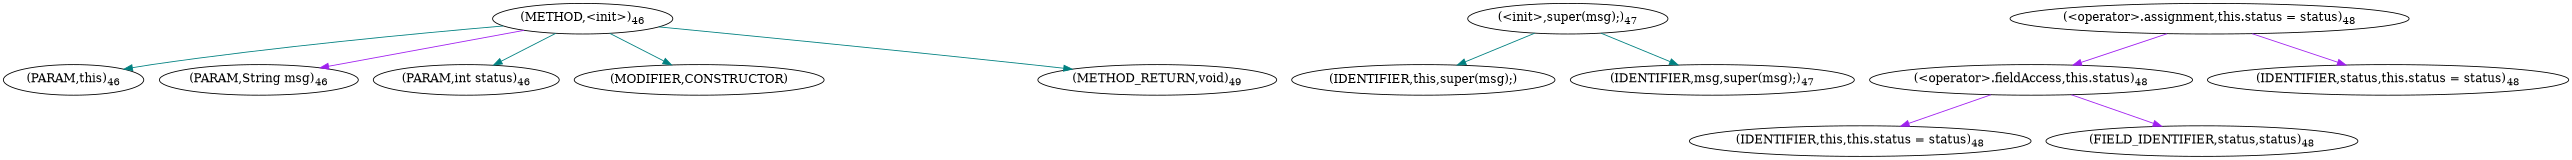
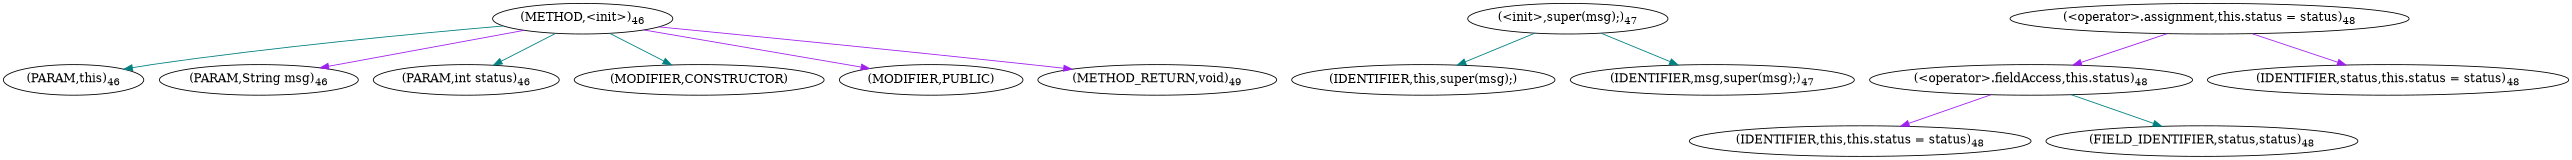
(861, 47) -> (861, 47)
none -> (931, 80)
(2112, 109) -> (2112, 109)
